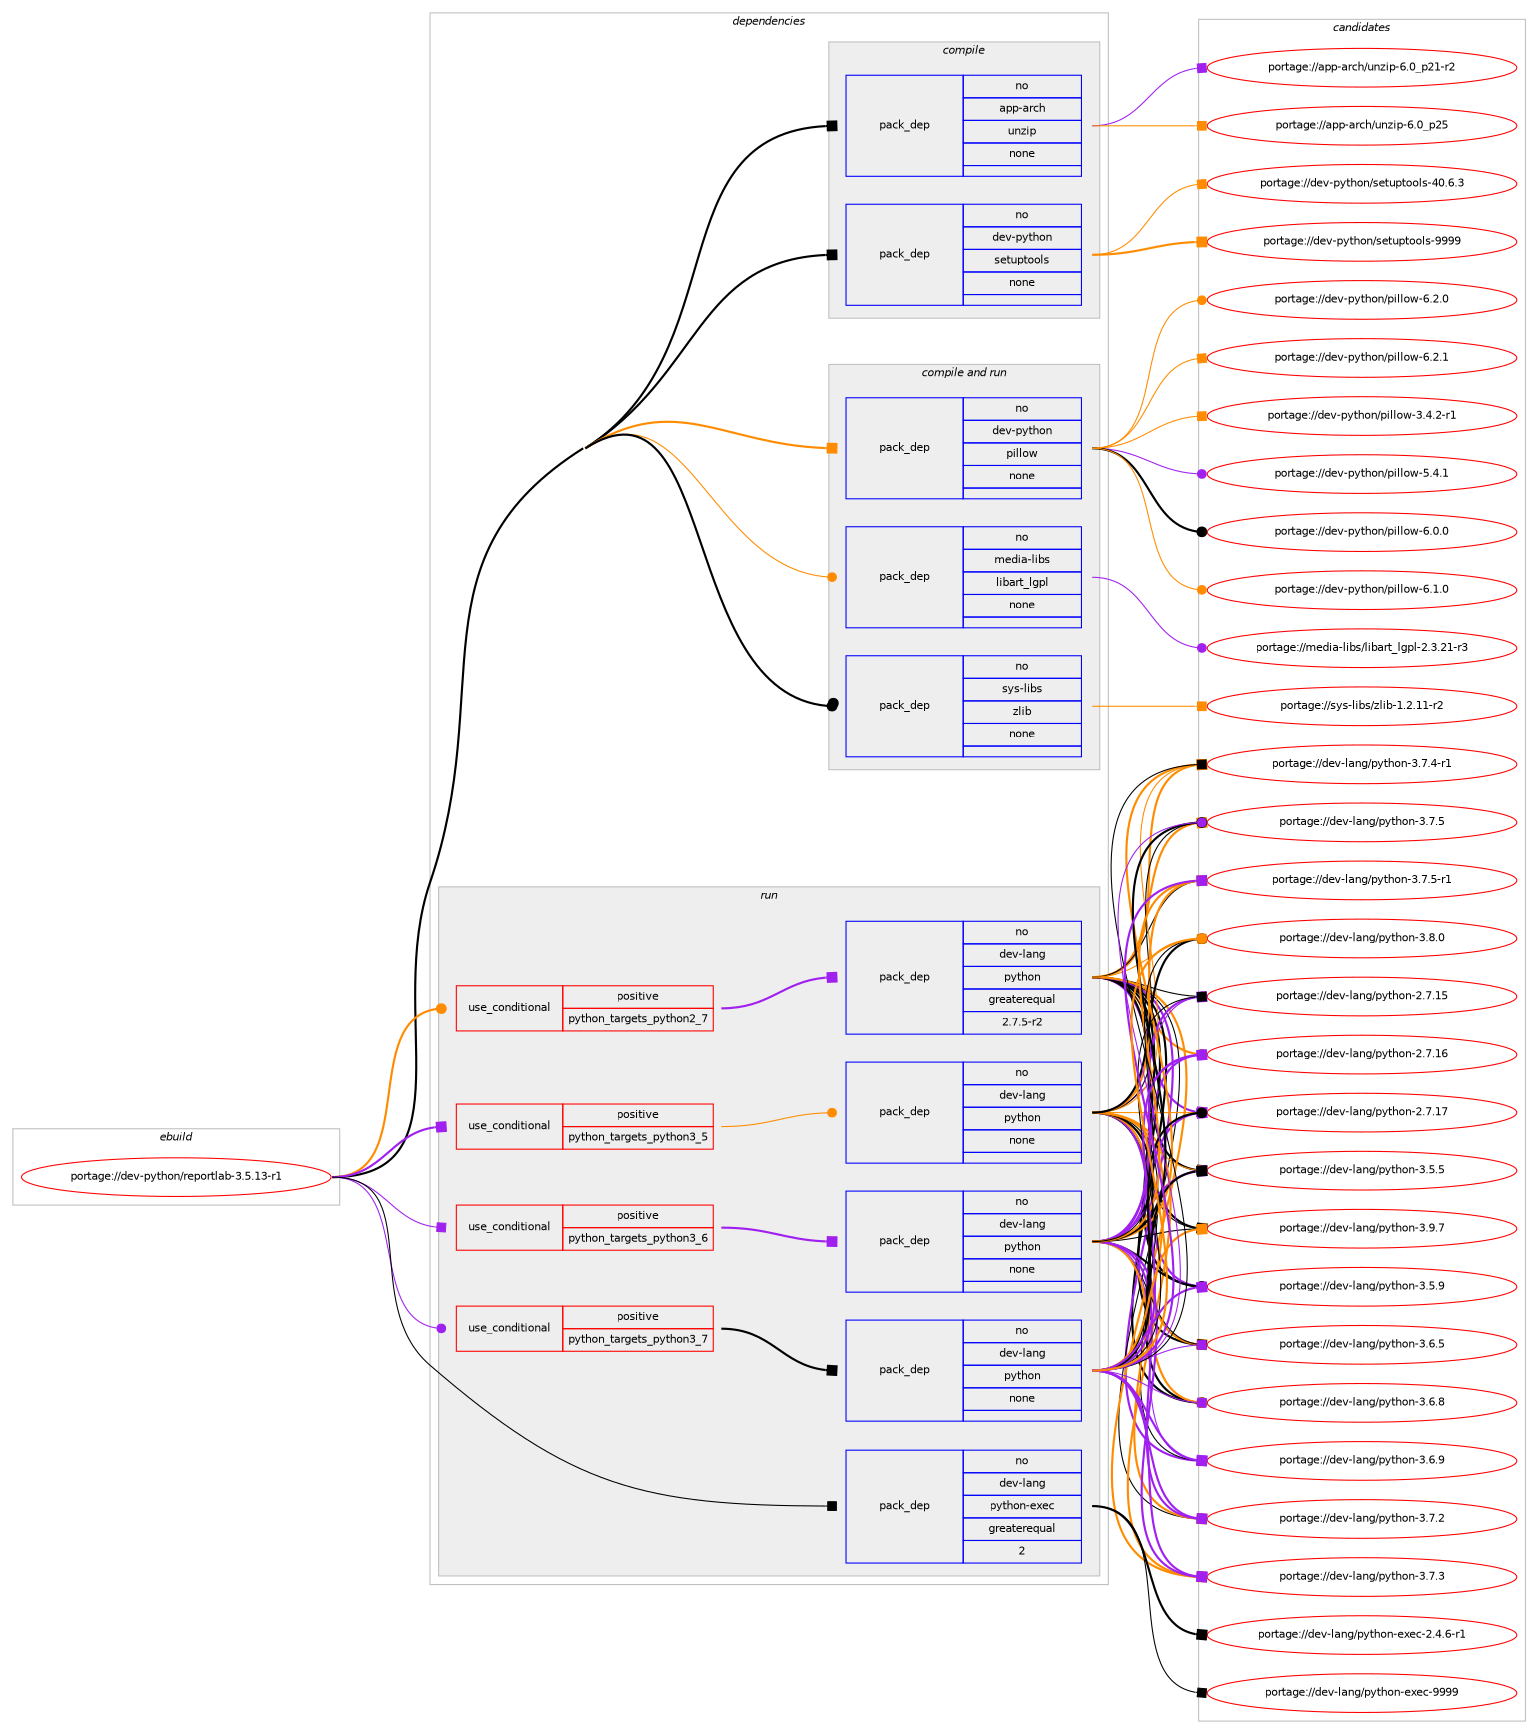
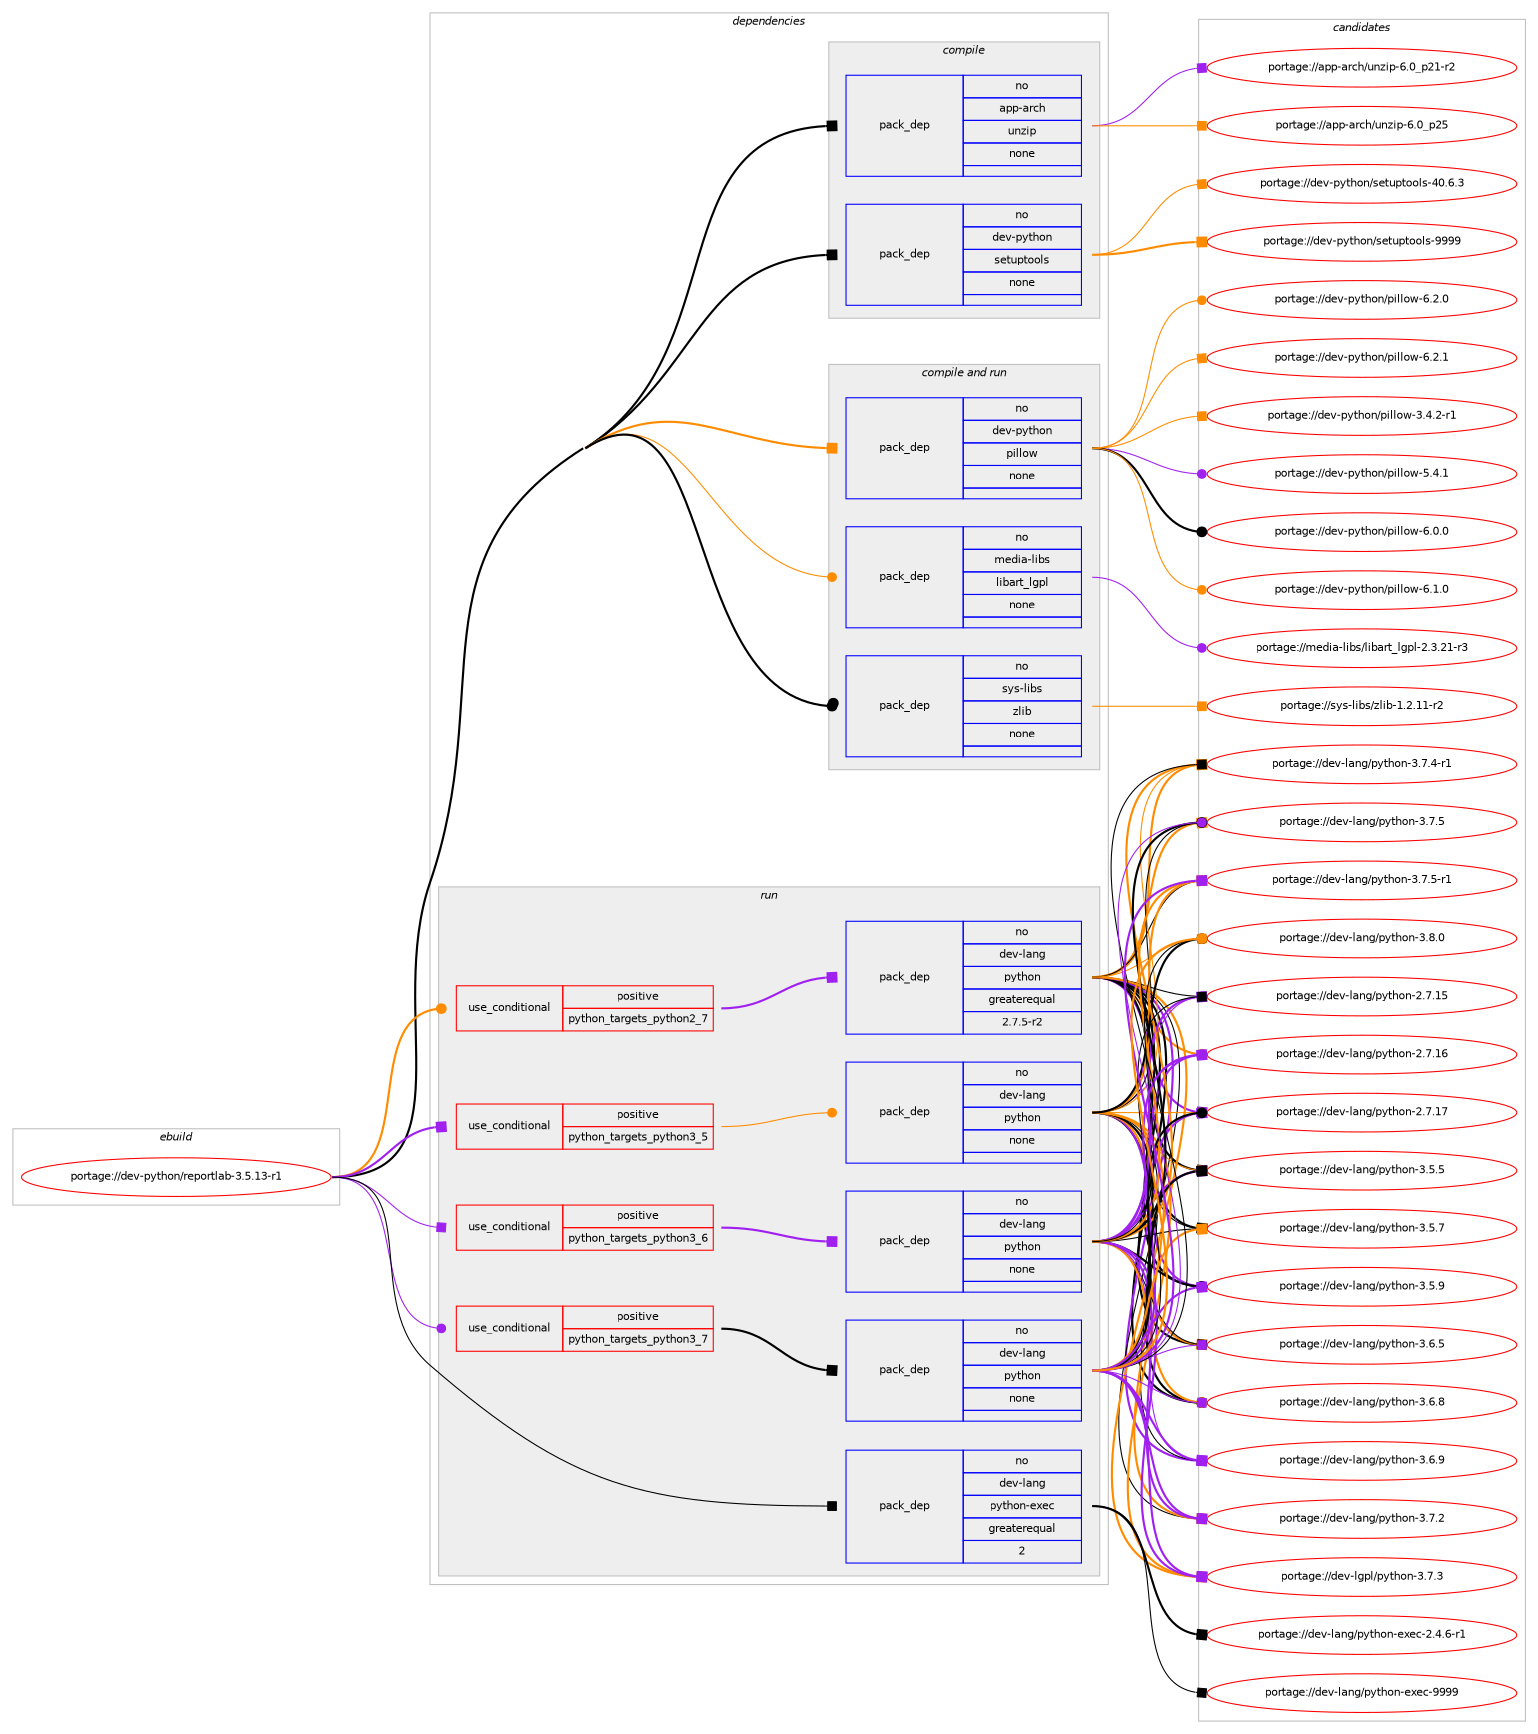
(1362, 1229) -> (1362, 1229)
(1362, 1577) -> (1362, 1577)
